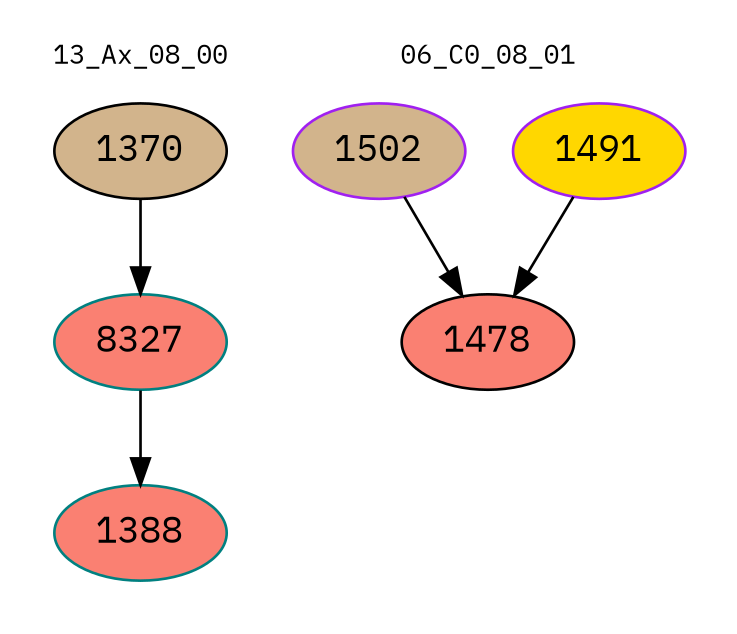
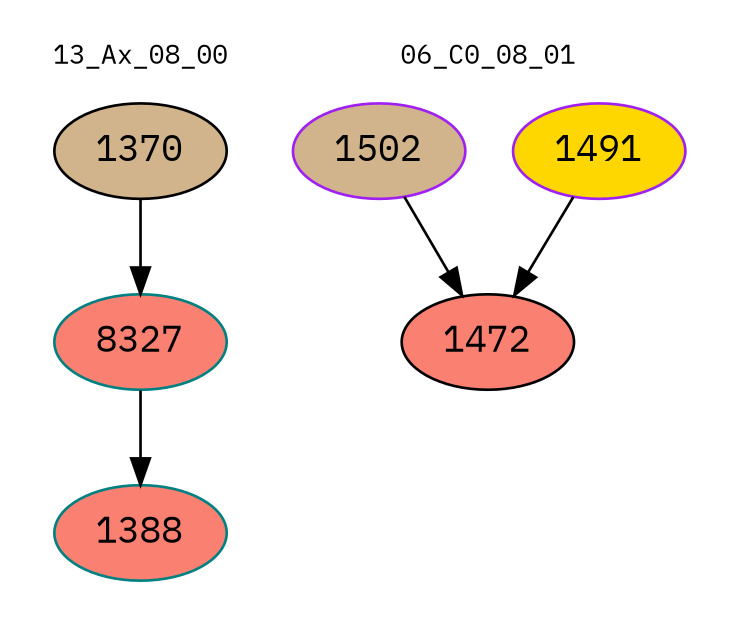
(488, 342) -> (488, 342)
